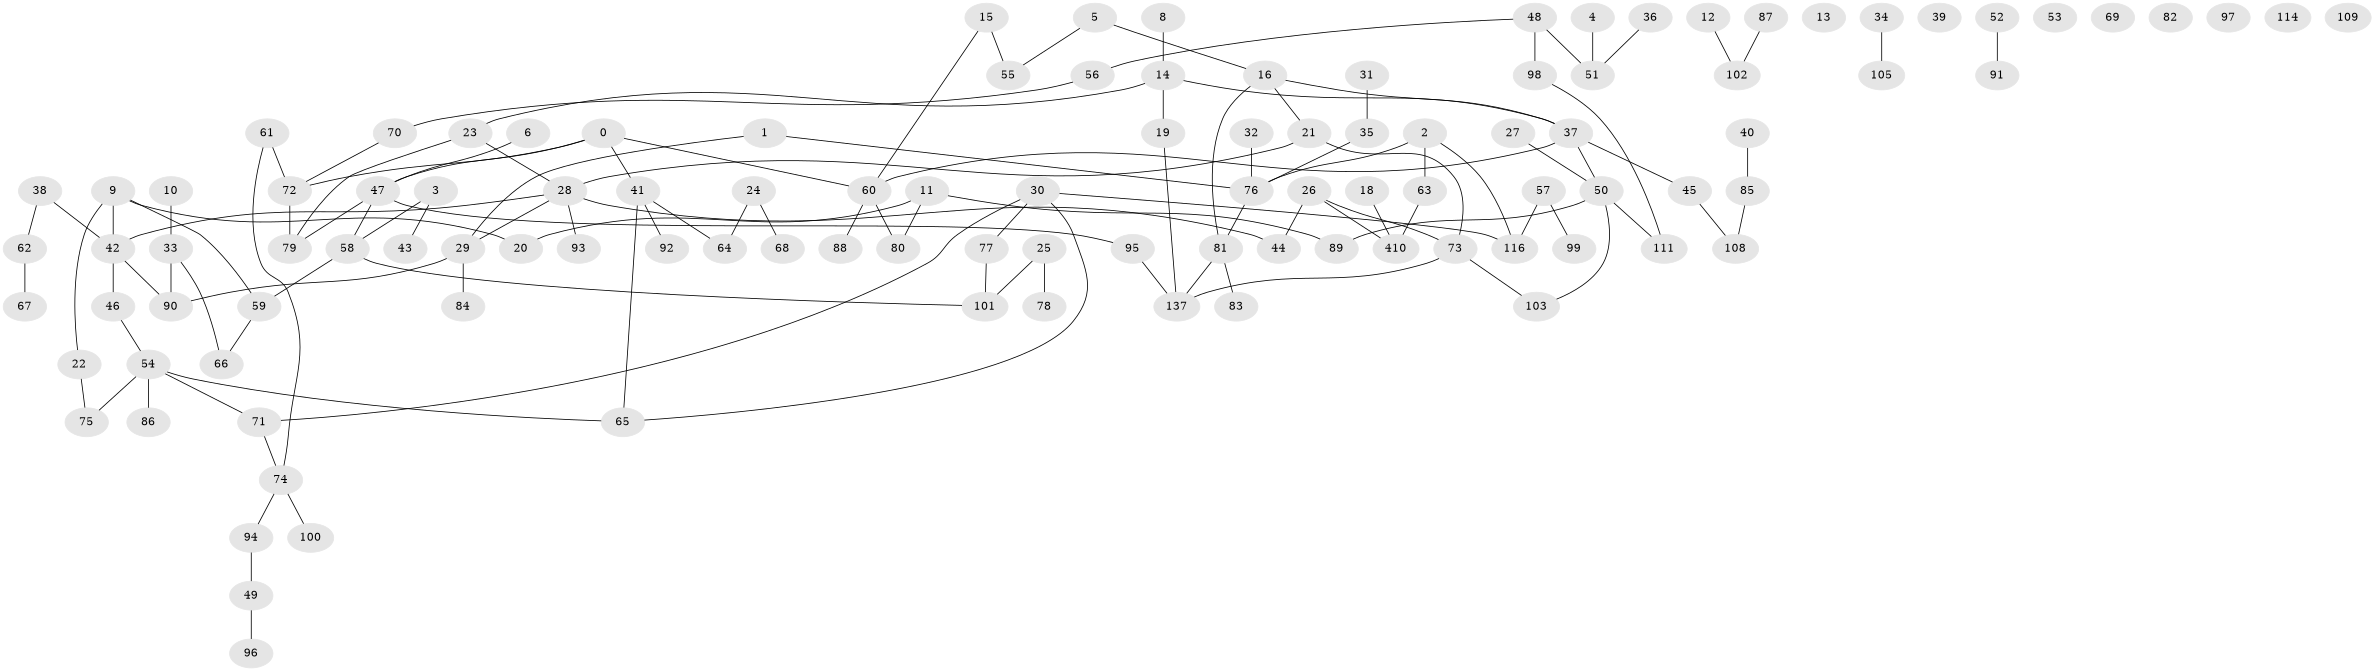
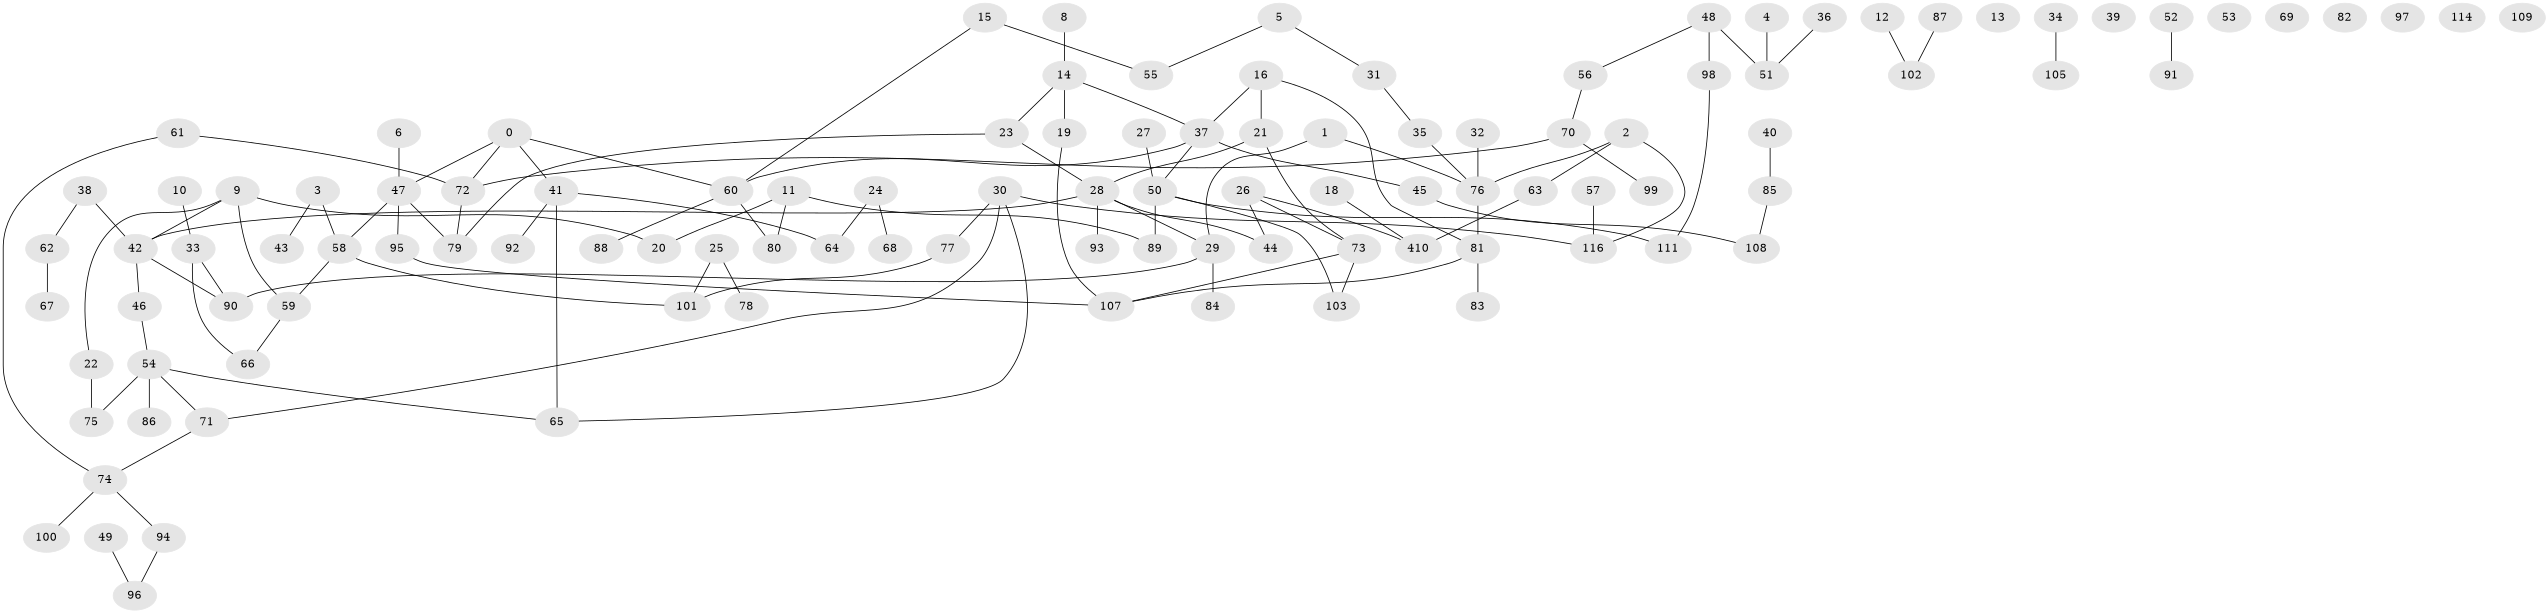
(1180, 47) -> (1327, 47)
(1559, 220) -> (1610, 162)
(1177, 307) -> (1111, 307)
(251, 567) -> (149, 567)
